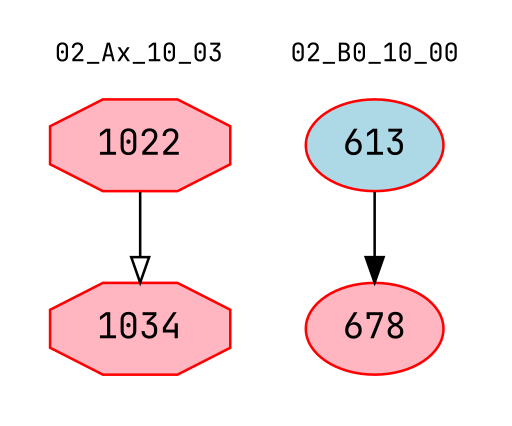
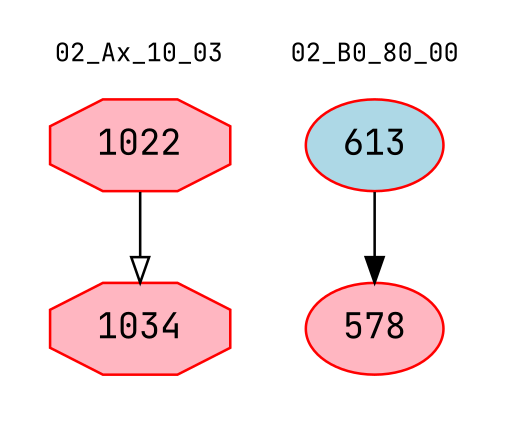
(376, 55) -> (376, 55)
(375, 329) -> (375, 329)
